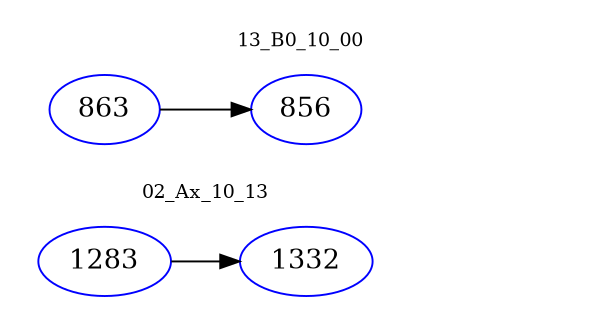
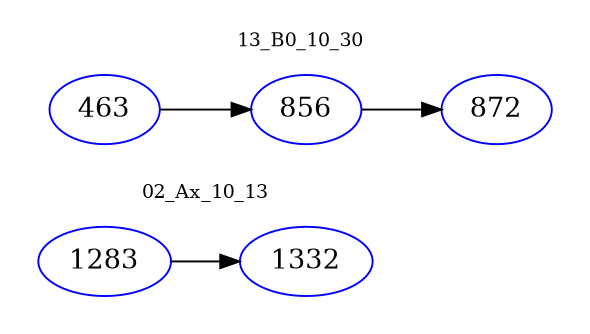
(301, 41) -> (301, 41)
(105, 110) -> (105, 110)
none -> (497, 110)
